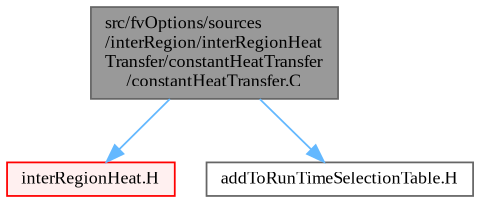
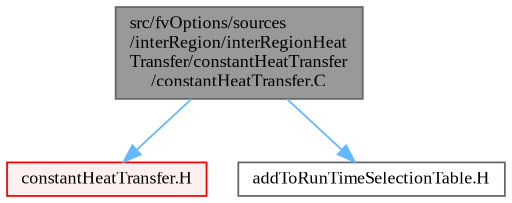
(91, 179) -> (107, 179)
